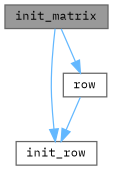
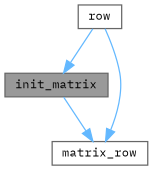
(68, 45) -> (82, 46)
(56, 153) -> (100, 153)
